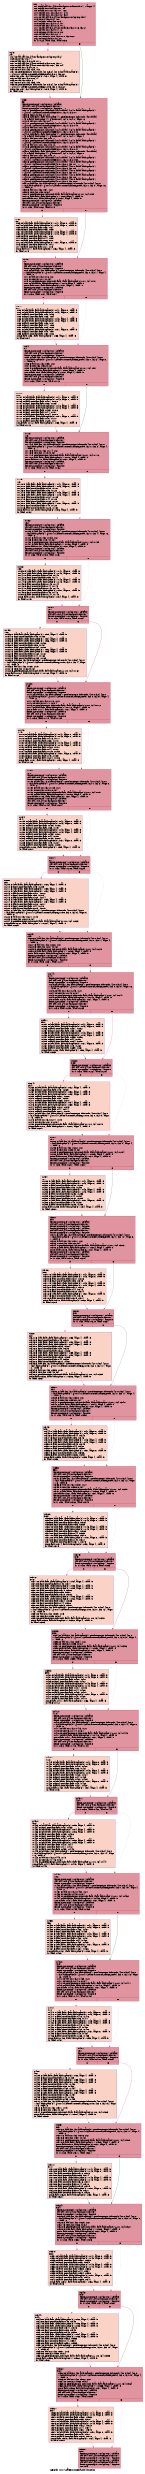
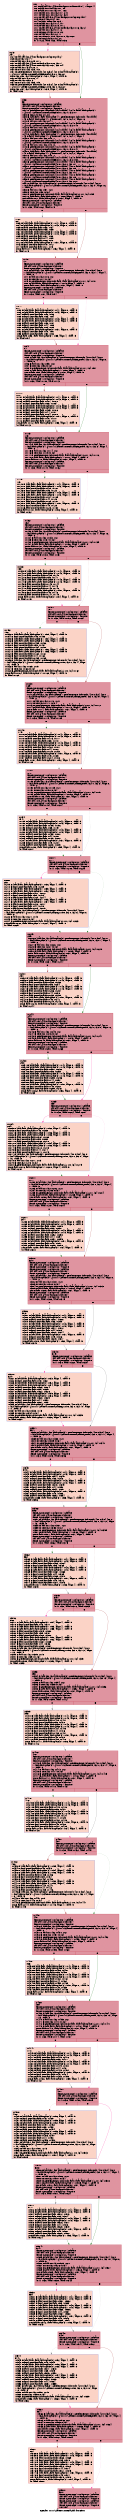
none -> (51, 990)
